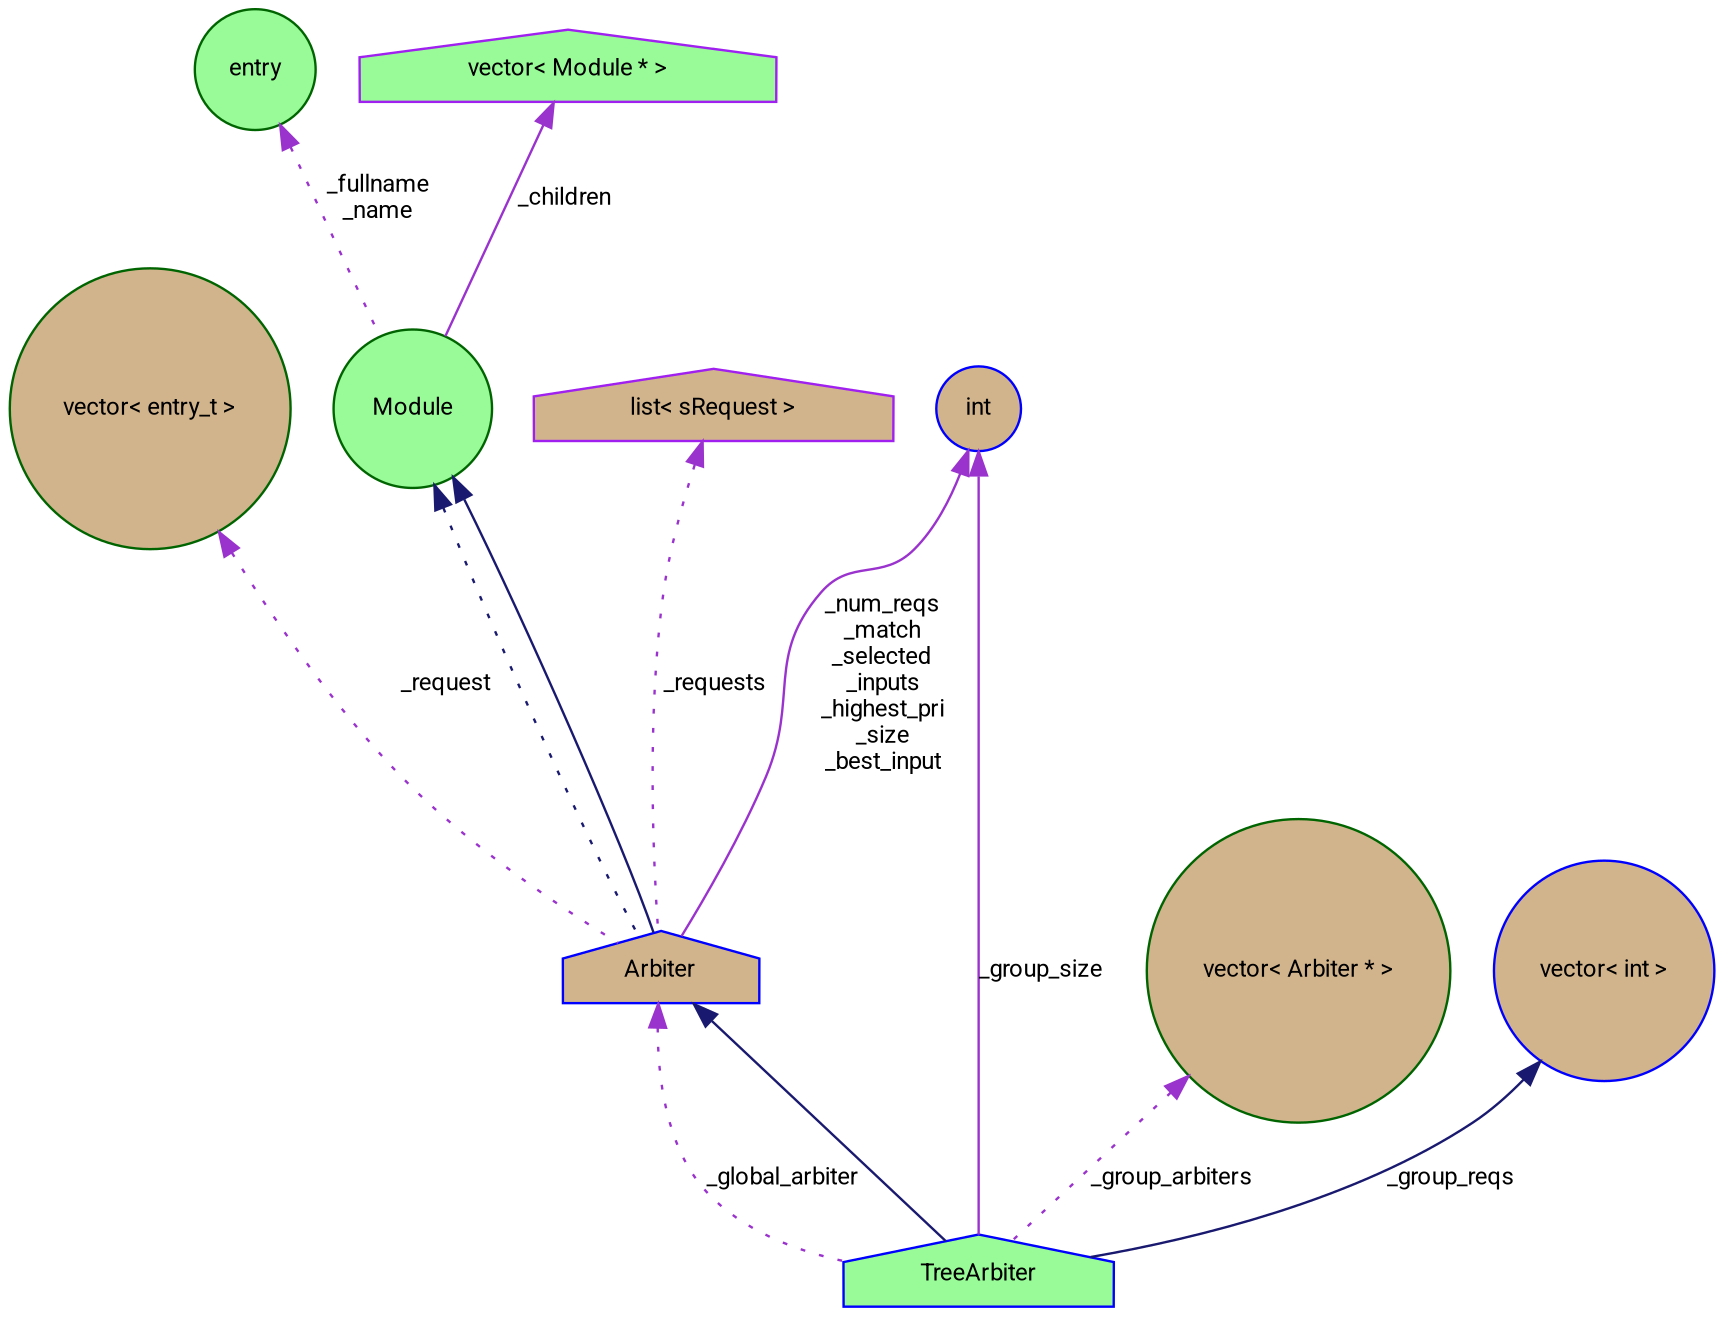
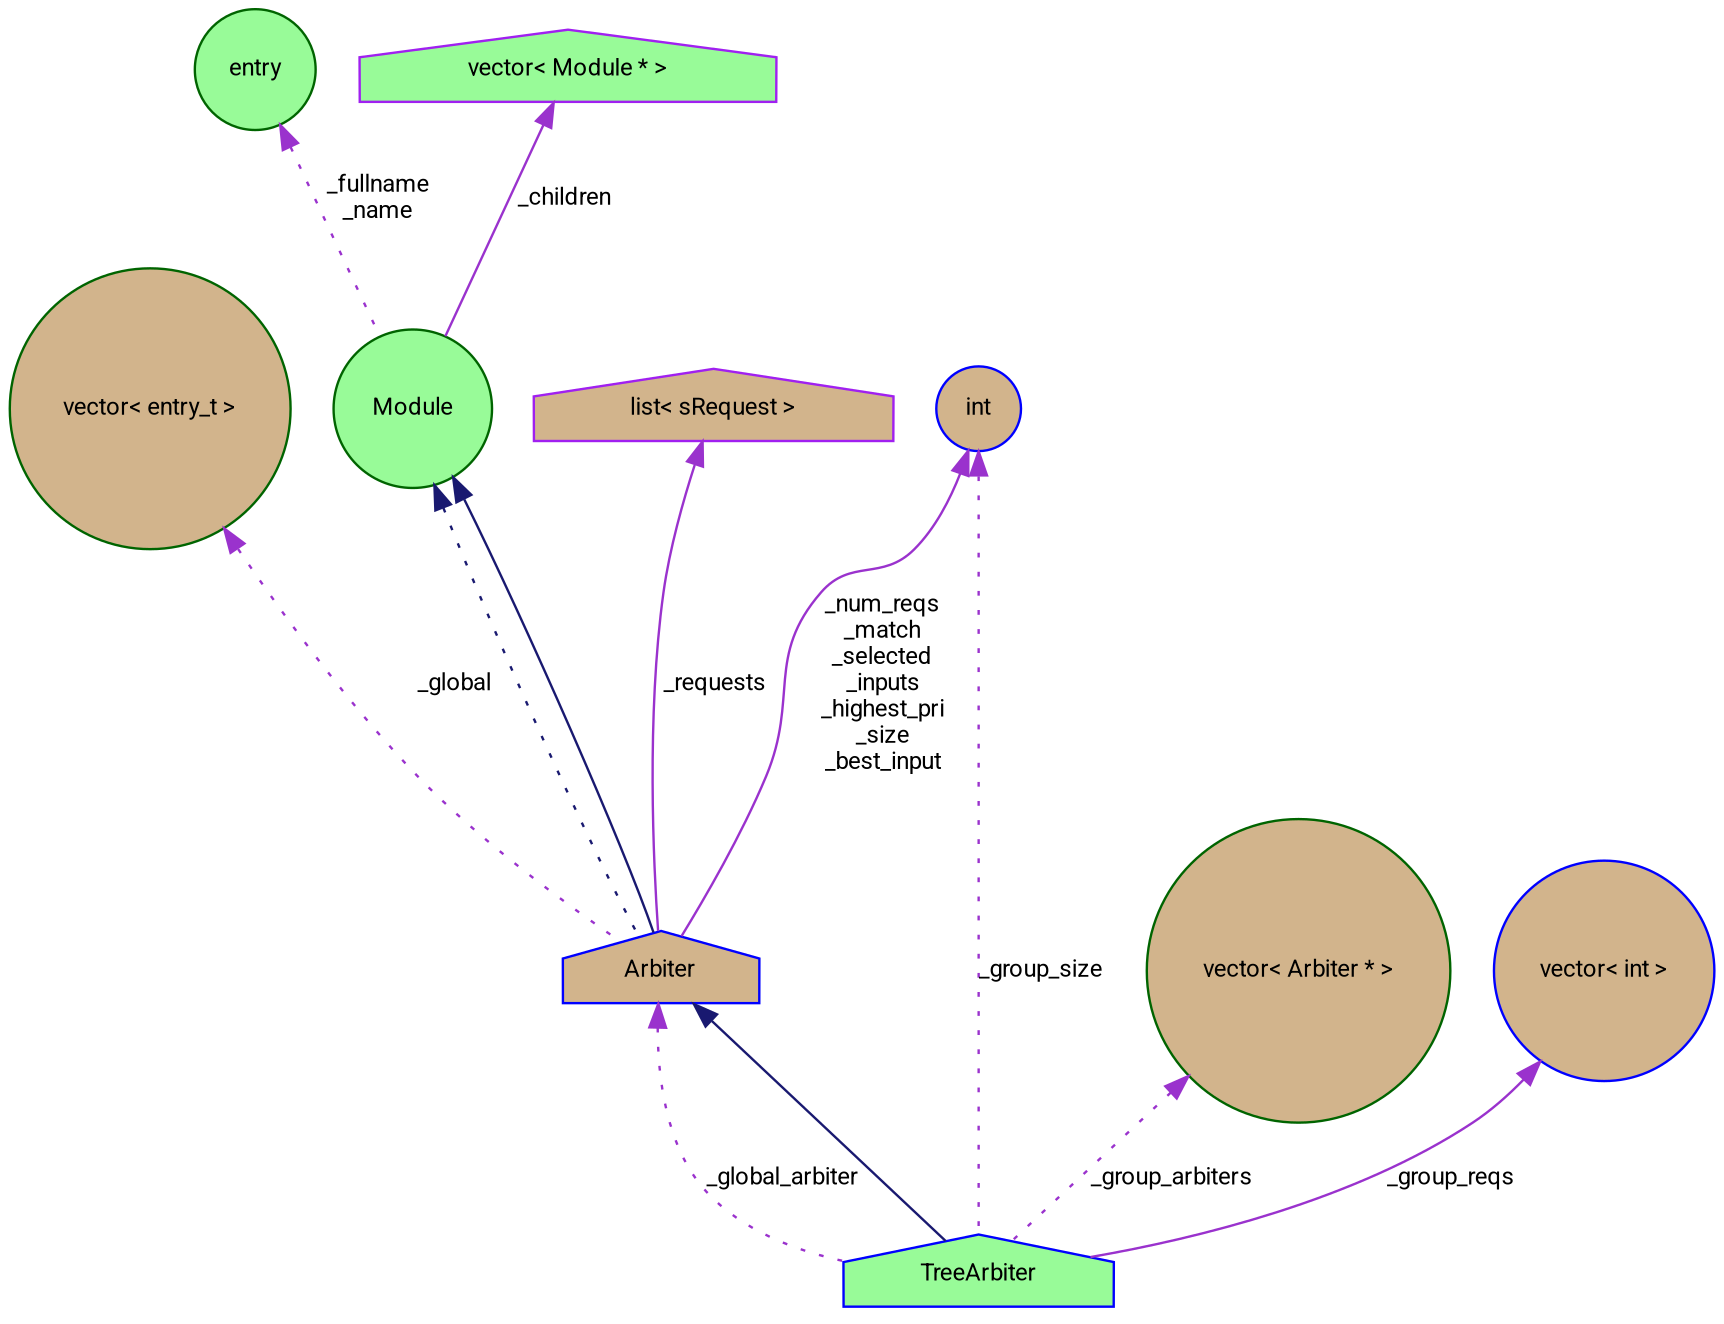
(446, 684) -> (455, 684)
(654, 696) -> (654, 696)
(979, 855) -> (979, 855)
(1320, 1197) -> (1320, 1197)
